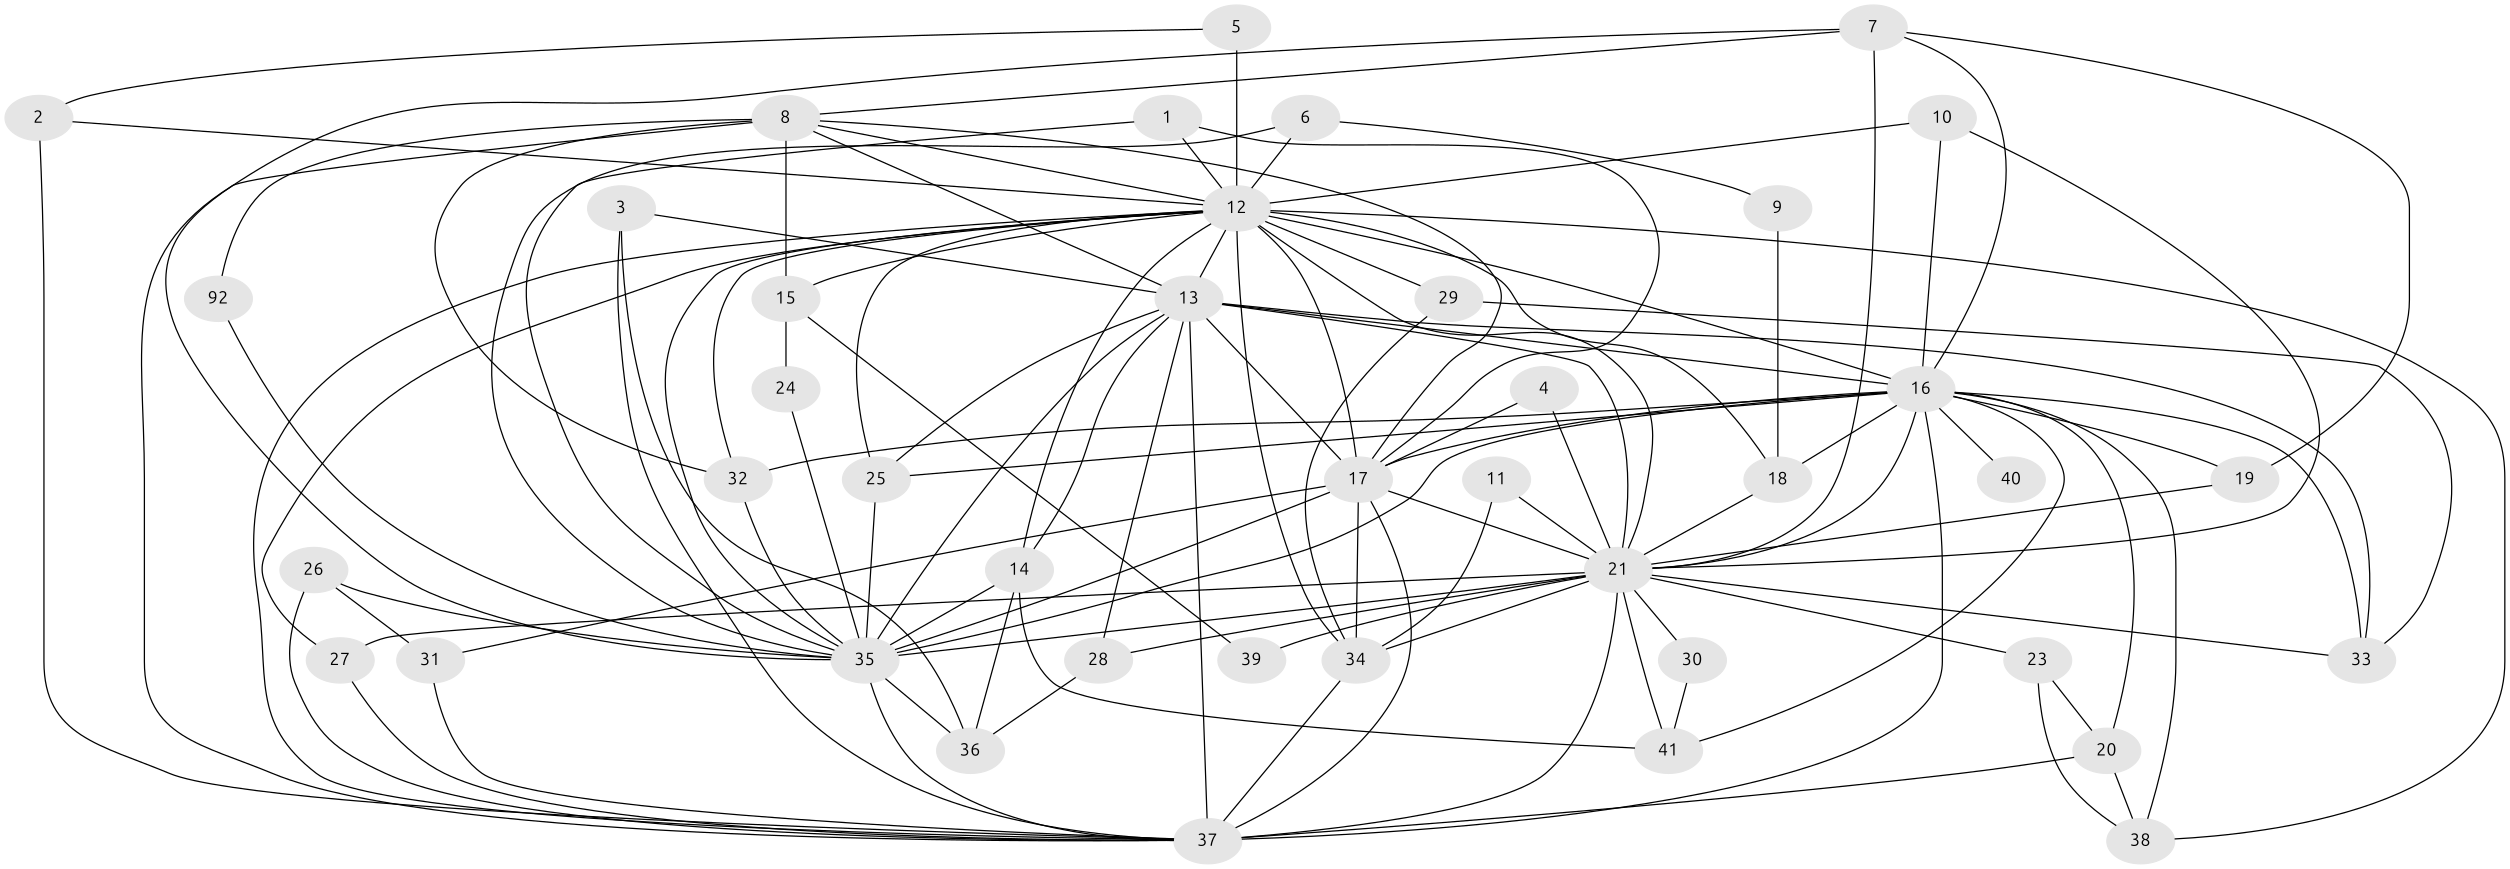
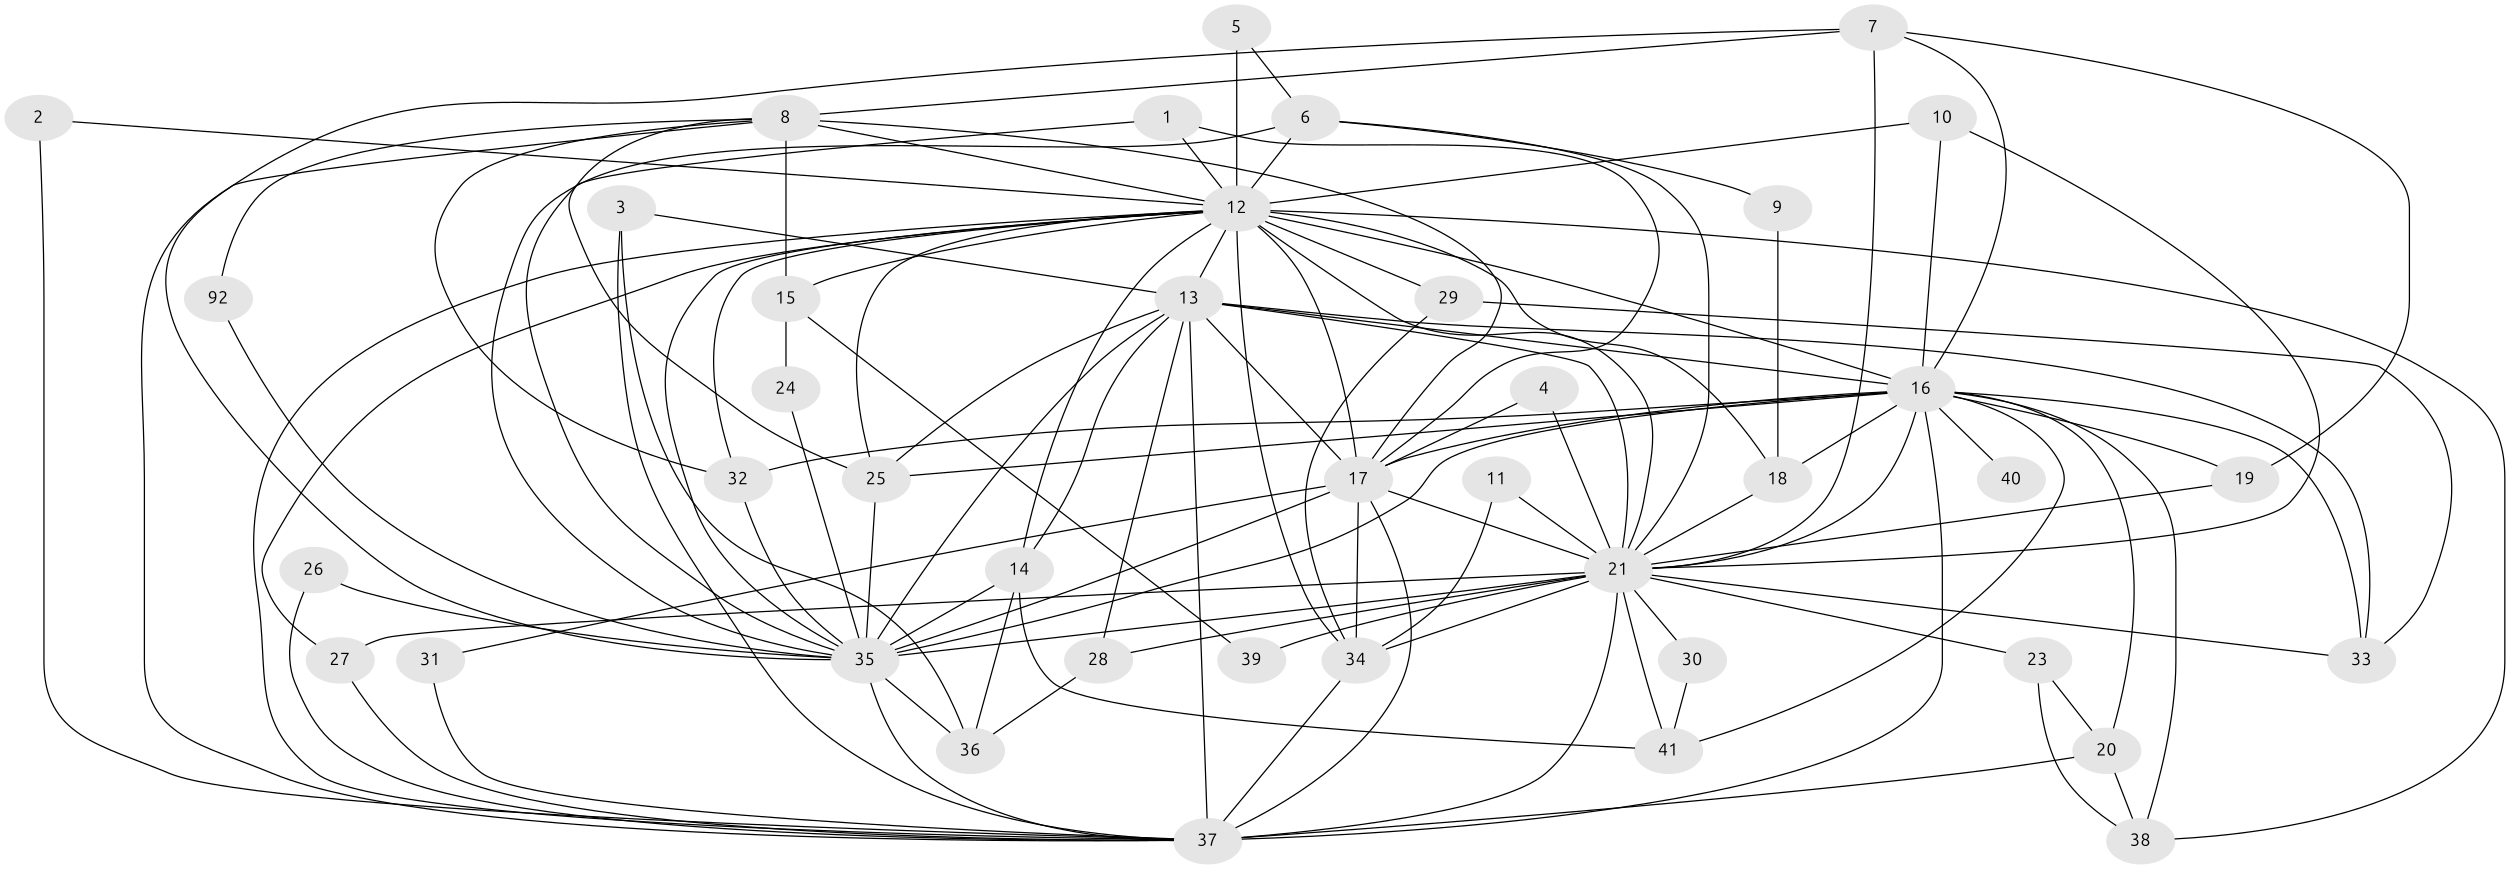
(632, 46) -> (1268, 69)
(987, 208) -> (604, 289)
none -> (1686, 210)
(372, 615) -> none
